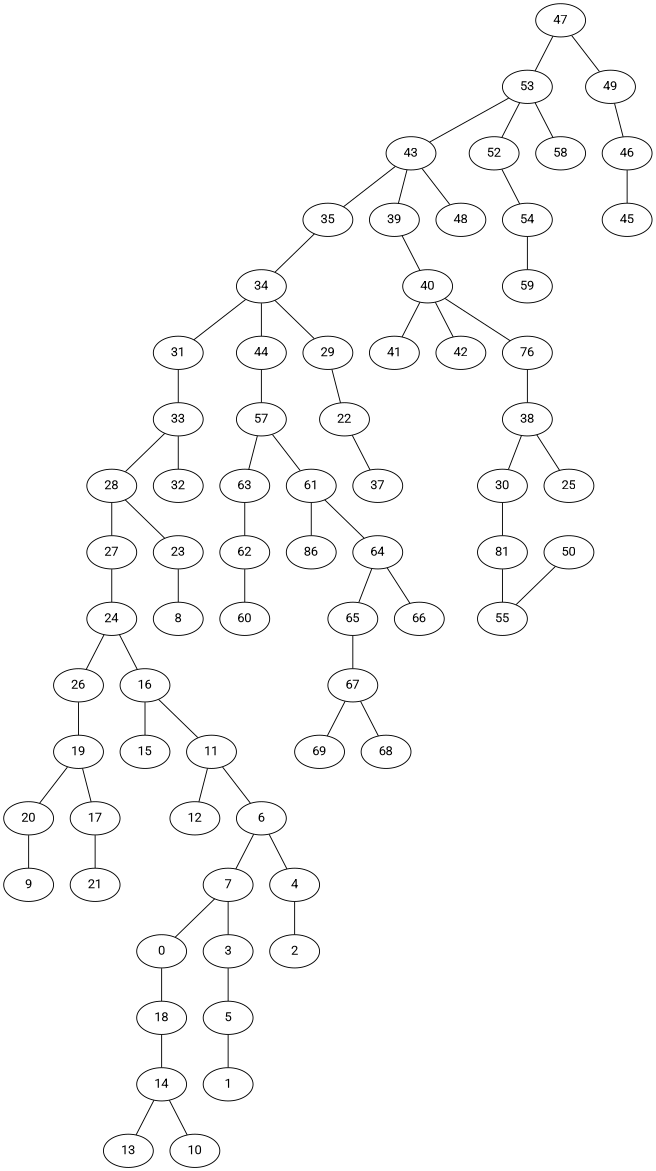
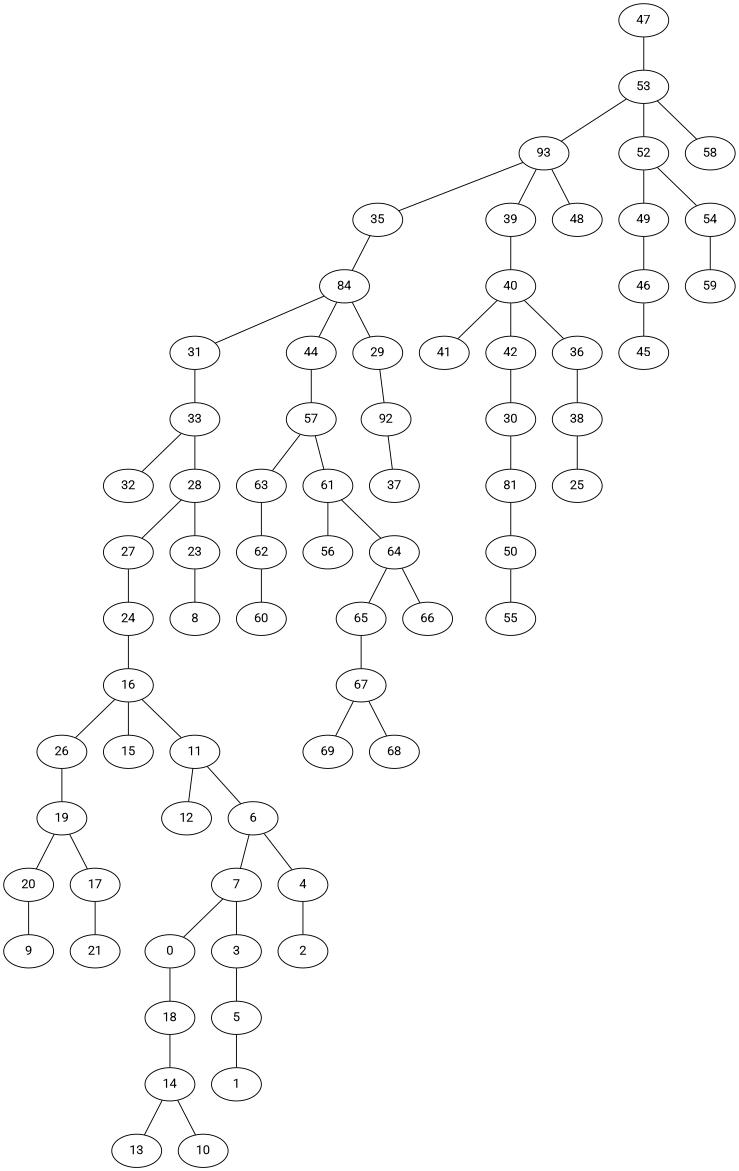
(586, 54) -> (644, 187)
(411, 153) -> (544, 153)
(261, 286) -> (345, 286)
(527, 353) -> (577, 353)
(345, 419) -> (386, 419)
(515, 452) -> (511, 386)
(311, 552) -> (328, 552)
(502, 586) -> (511, 519)
(95, 652) -> (95, 718)
